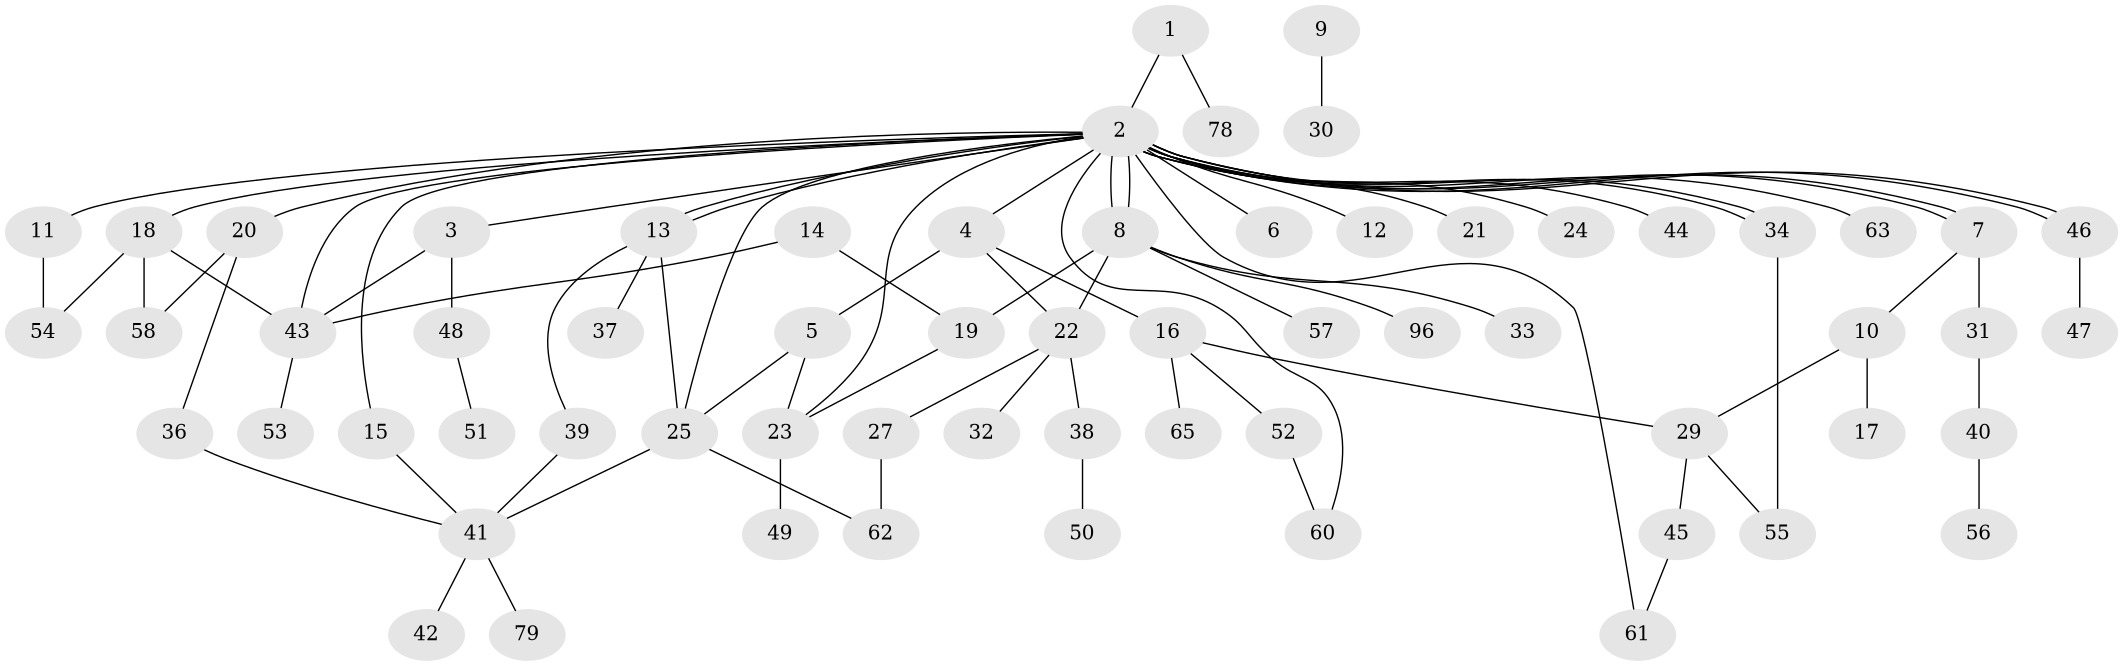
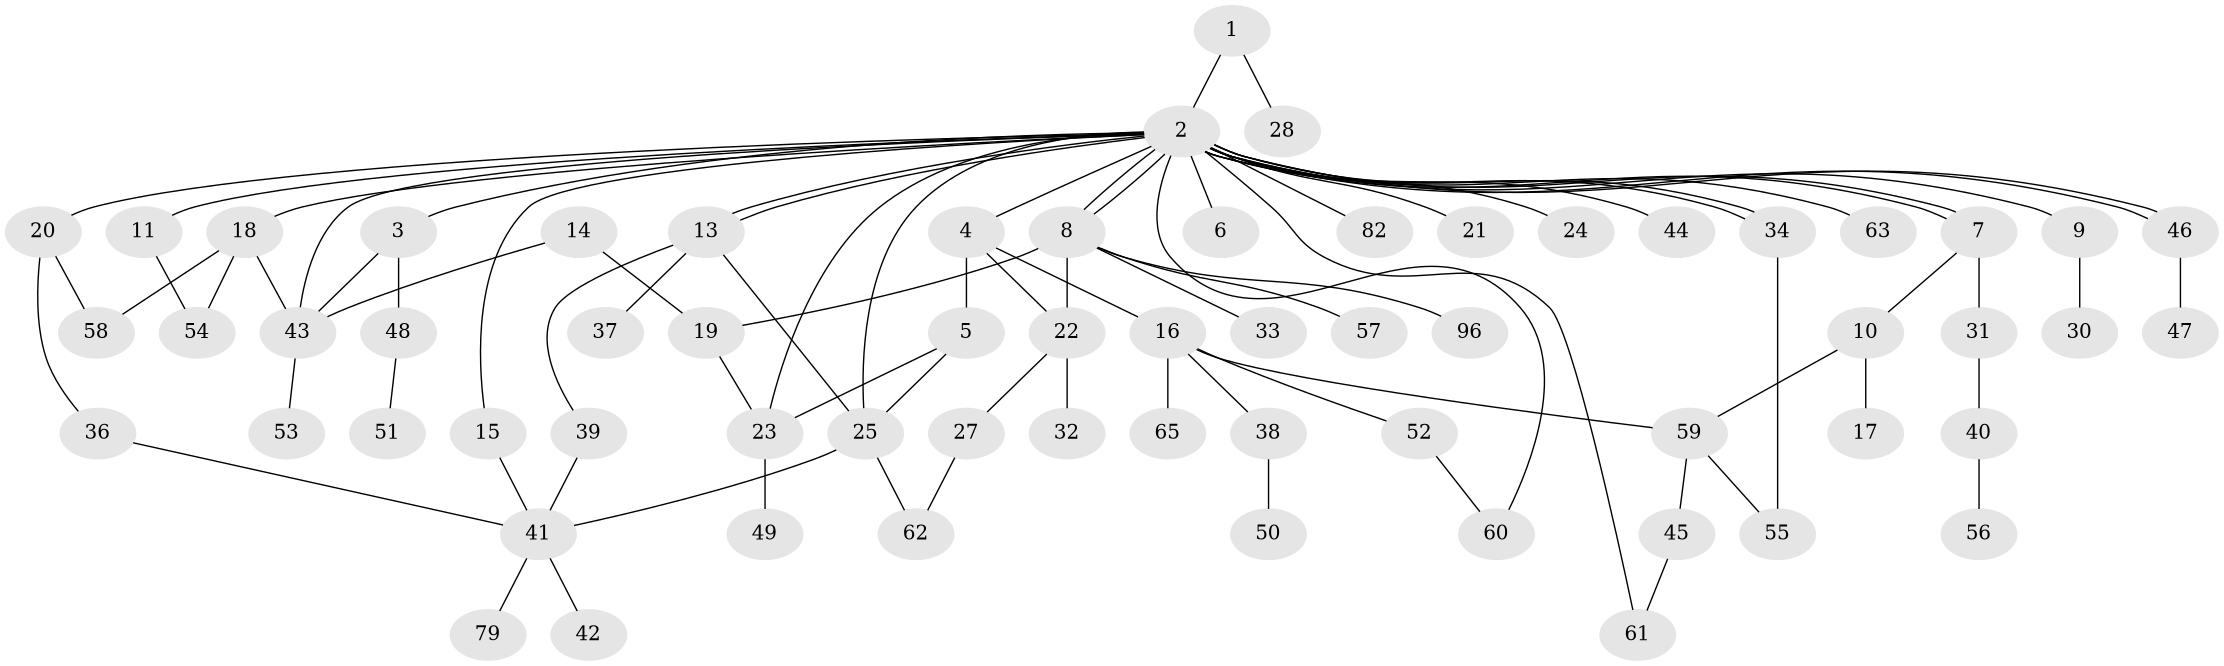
(1221, 131) -> (1283, 131)
none -> (1631, 182)
(1375, 232) -> (1375, 232)
(1075, 383) -> (1218, 383)
(1690, 434) -> (1690, 434)
